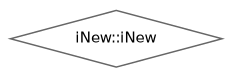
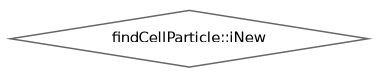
(116, 39) -> (189, 39)
